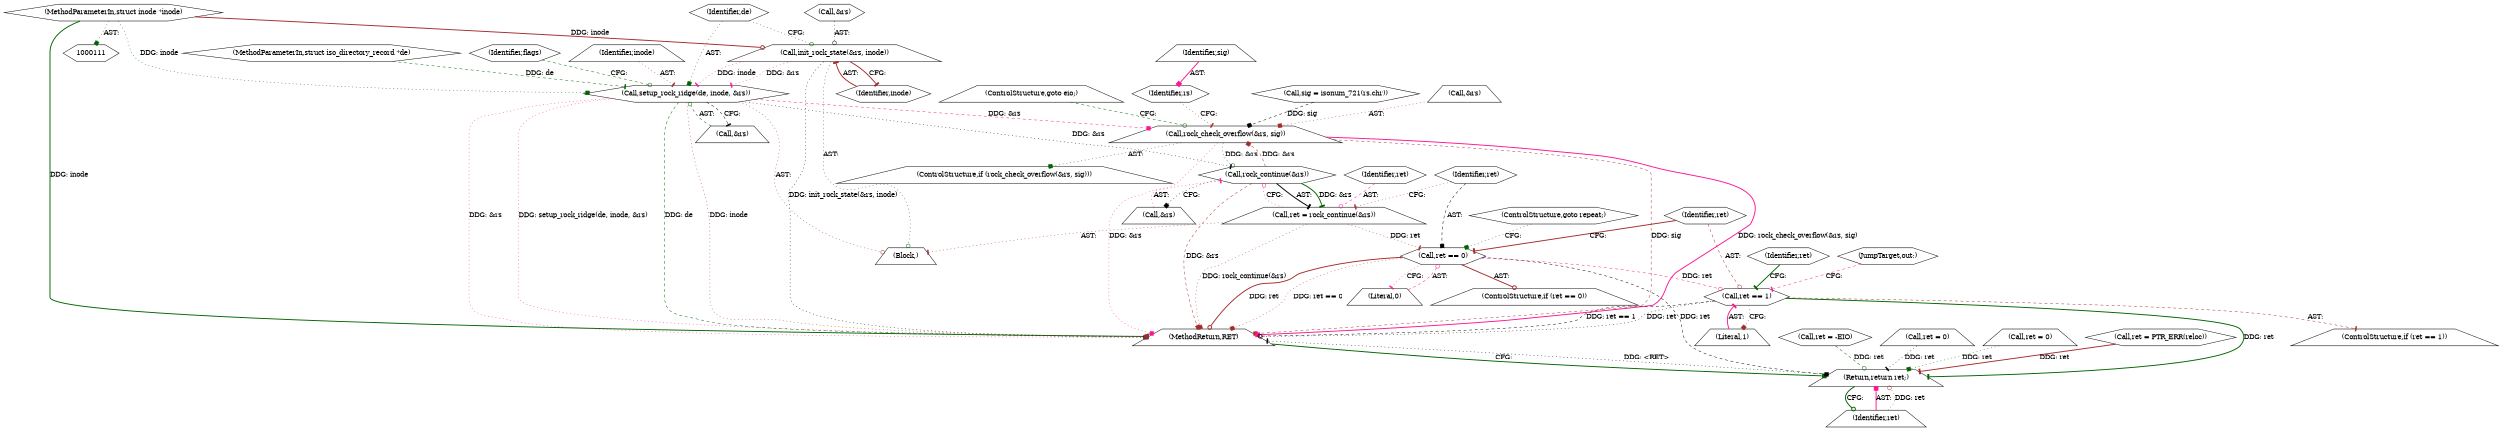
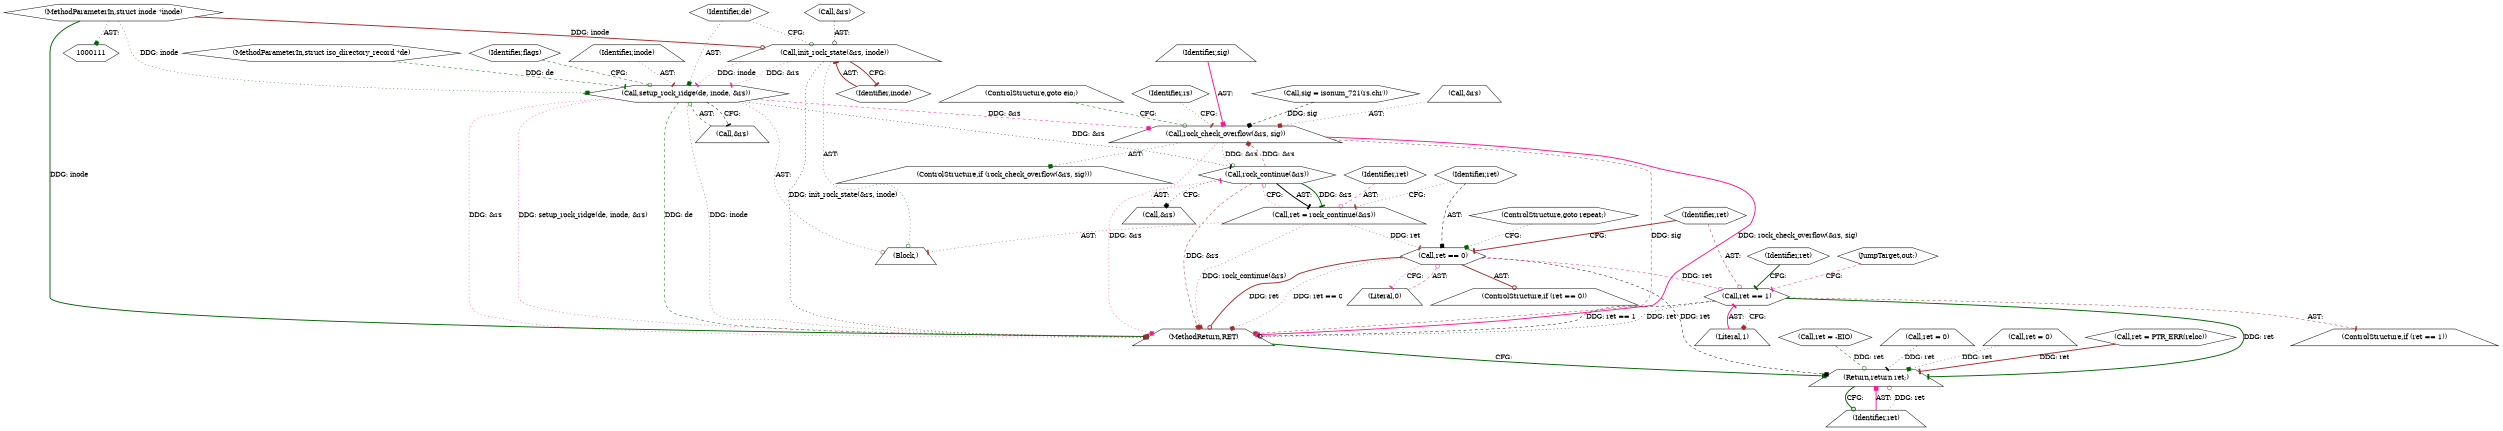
(1190, 72) -> (1215, 92)
(1549, 356) -> none
